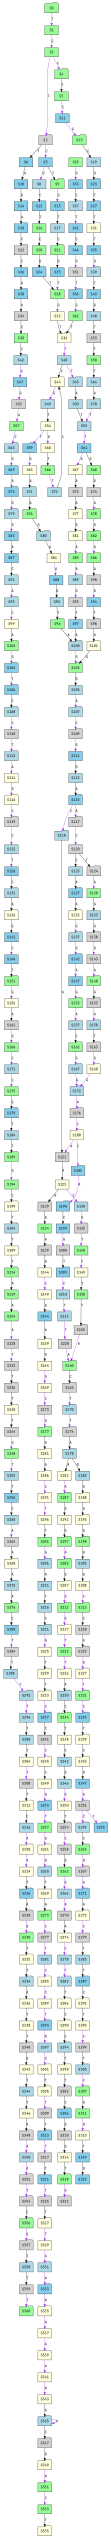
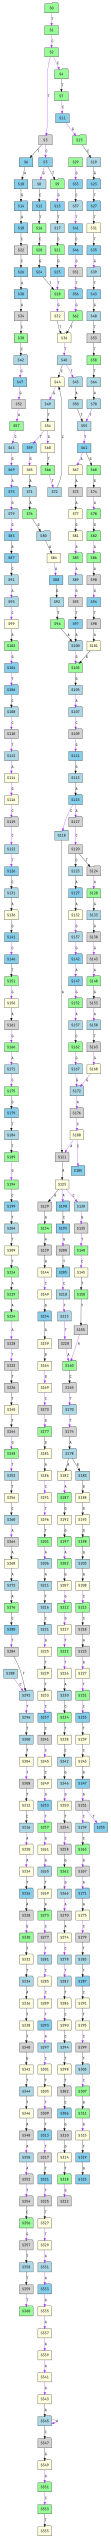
(13, 1058) -> (13, 1058)
(78, 1189) -> (63, 1194)
(11, 1207) -> (11, 1207)
(11, 1498) -> (11, 1498)
(11, 1661) -> (21, 1672)
